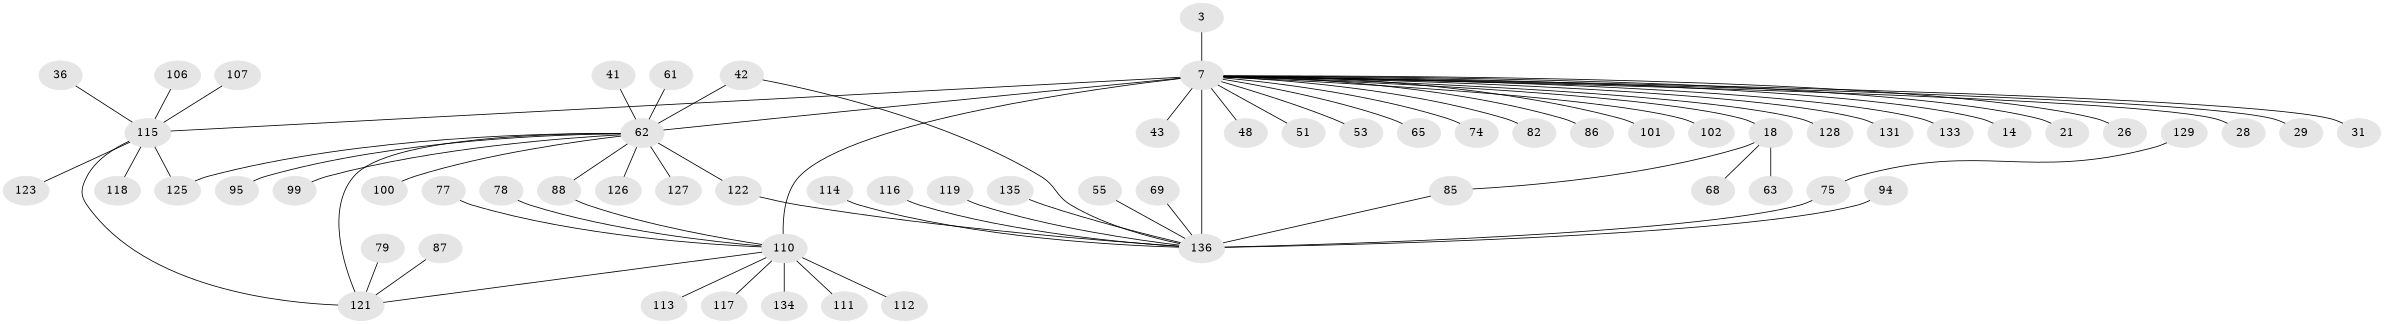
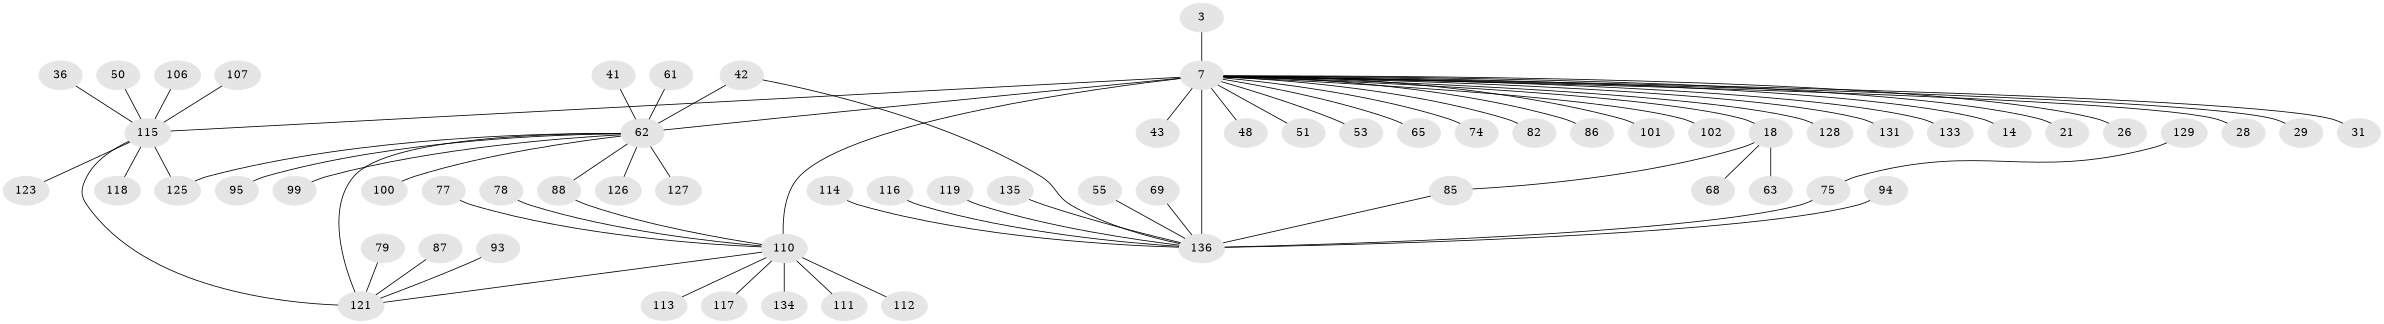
none -> (118, 75)
(739, 191) -> none
none -> (498, 248)
